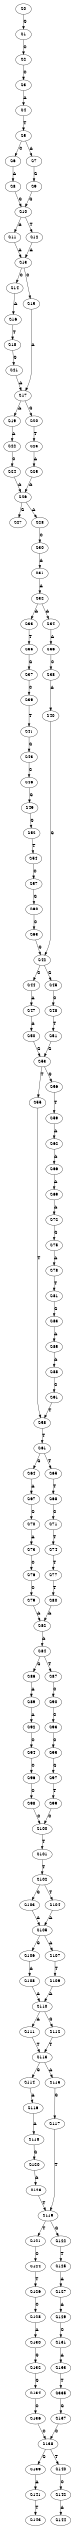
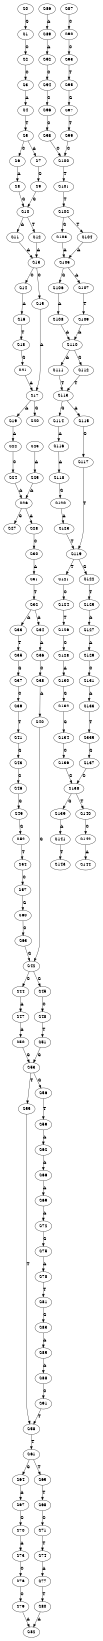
(34, 432) -> none
(41, 586) -> (35, 592)
(55, 1563) -> (44, 1569)
(42, 1651) -> none
(55, 1740) -> (70, 72)
